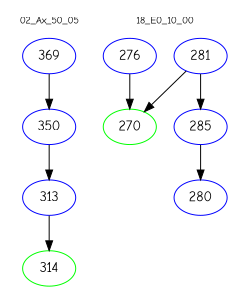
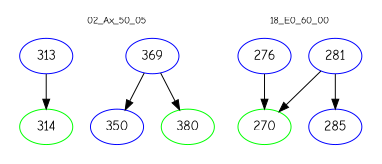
(165, 21) -> (300, 21)
none -> (188, 127)
(49, 157) -> none
(201, 198) -> none
